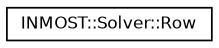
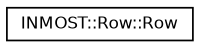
(109, 24) -> (100, 24)
